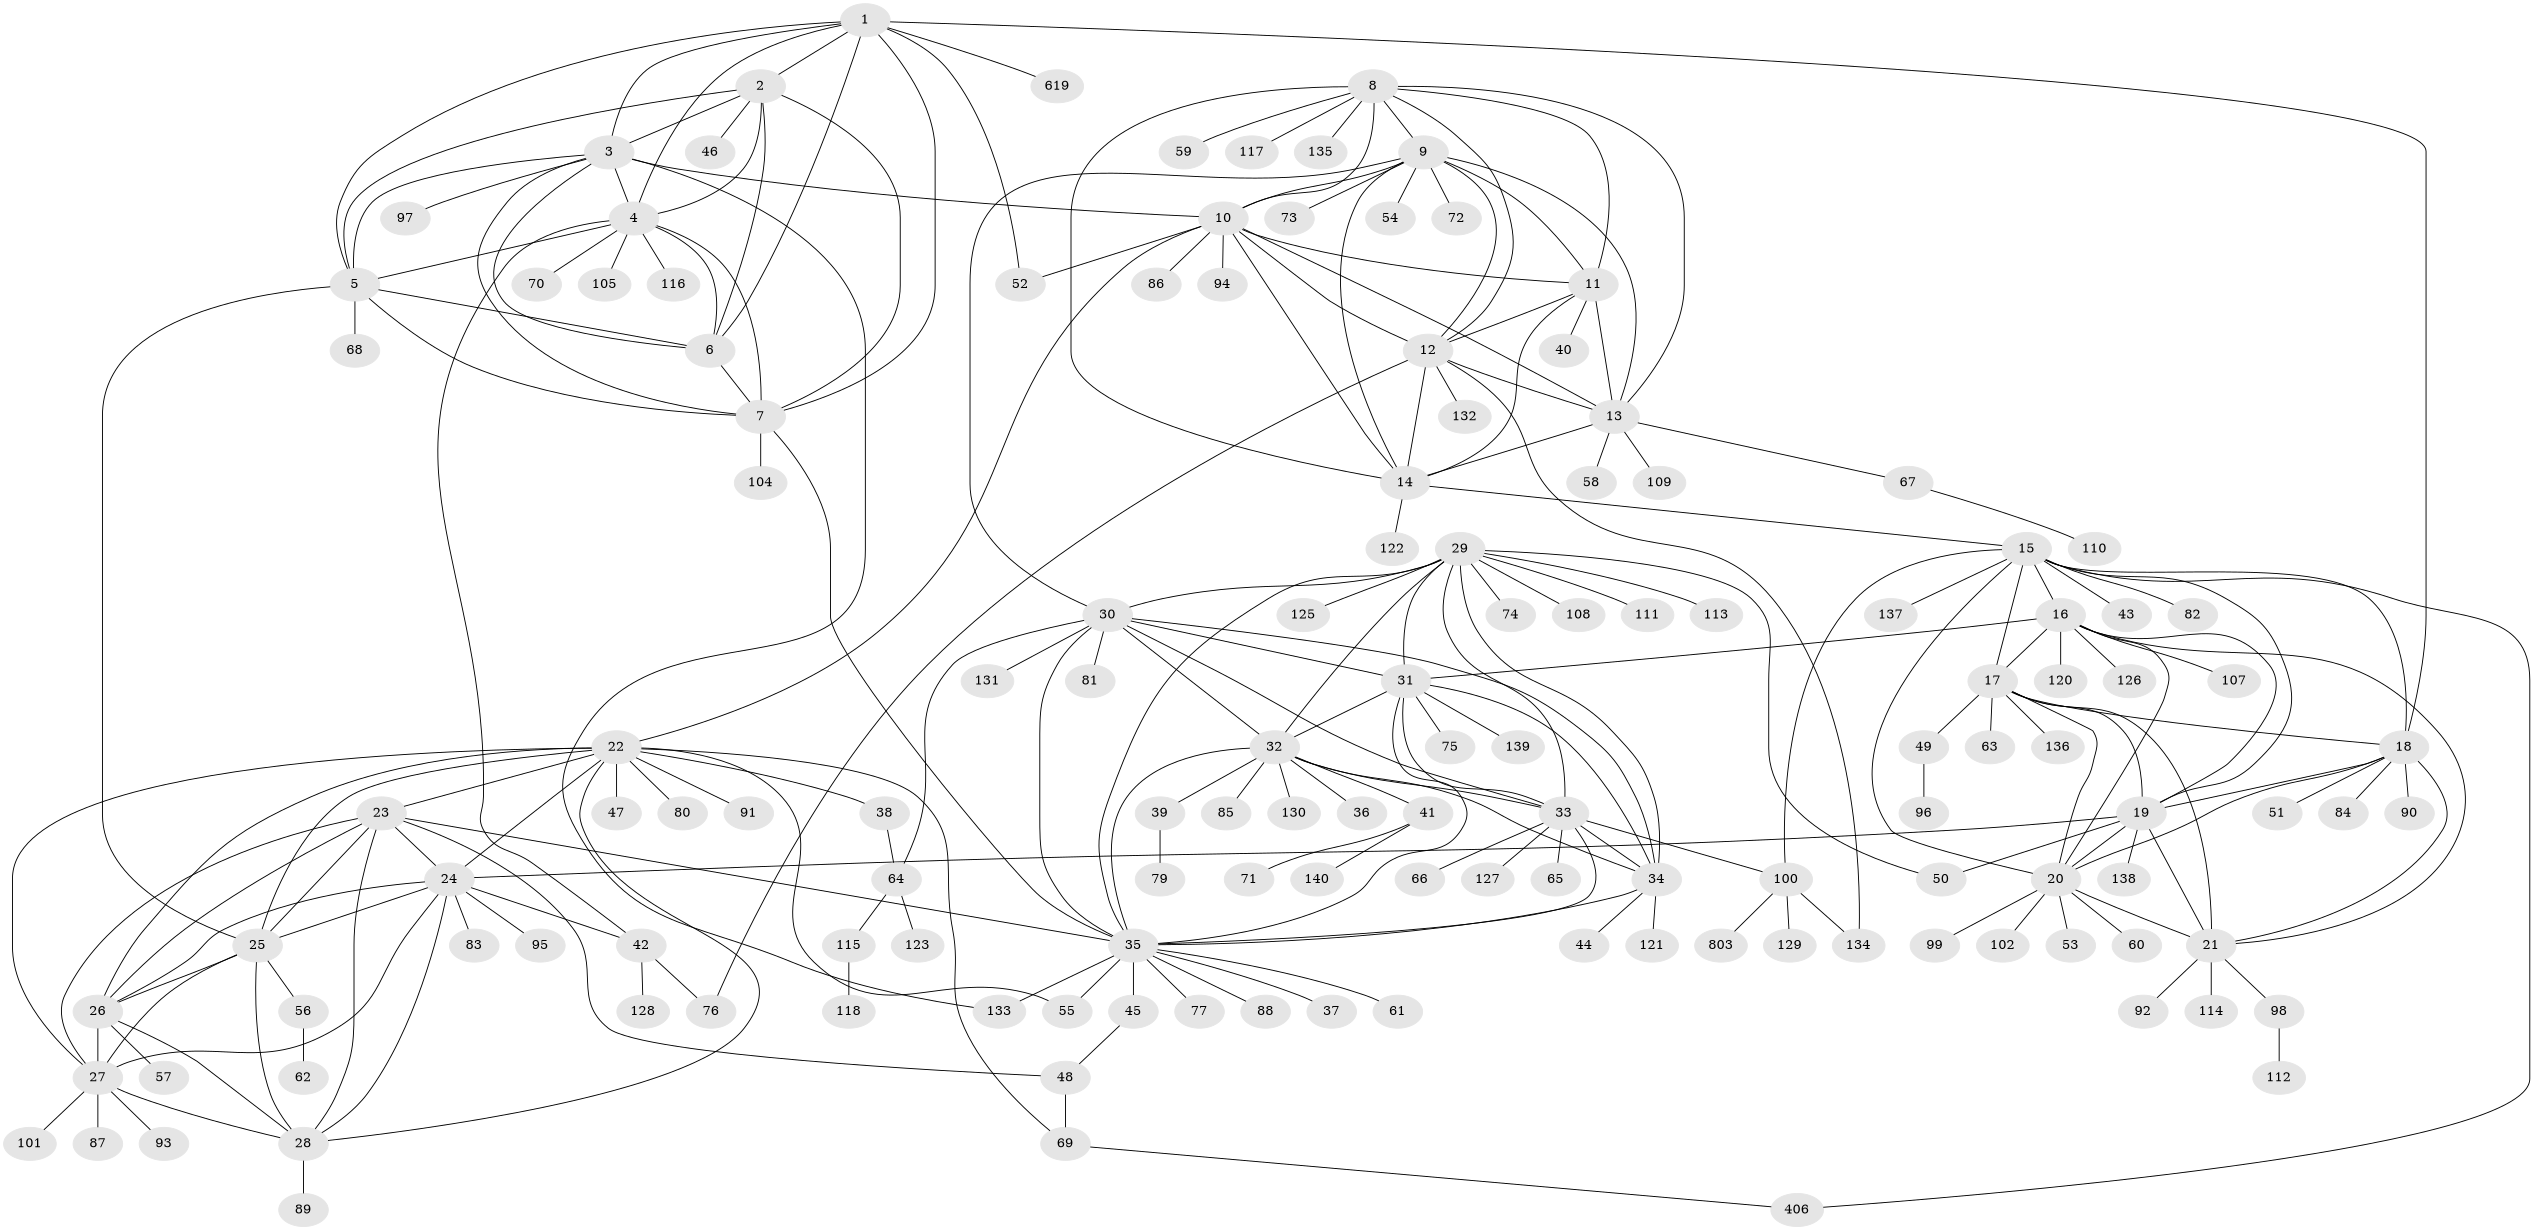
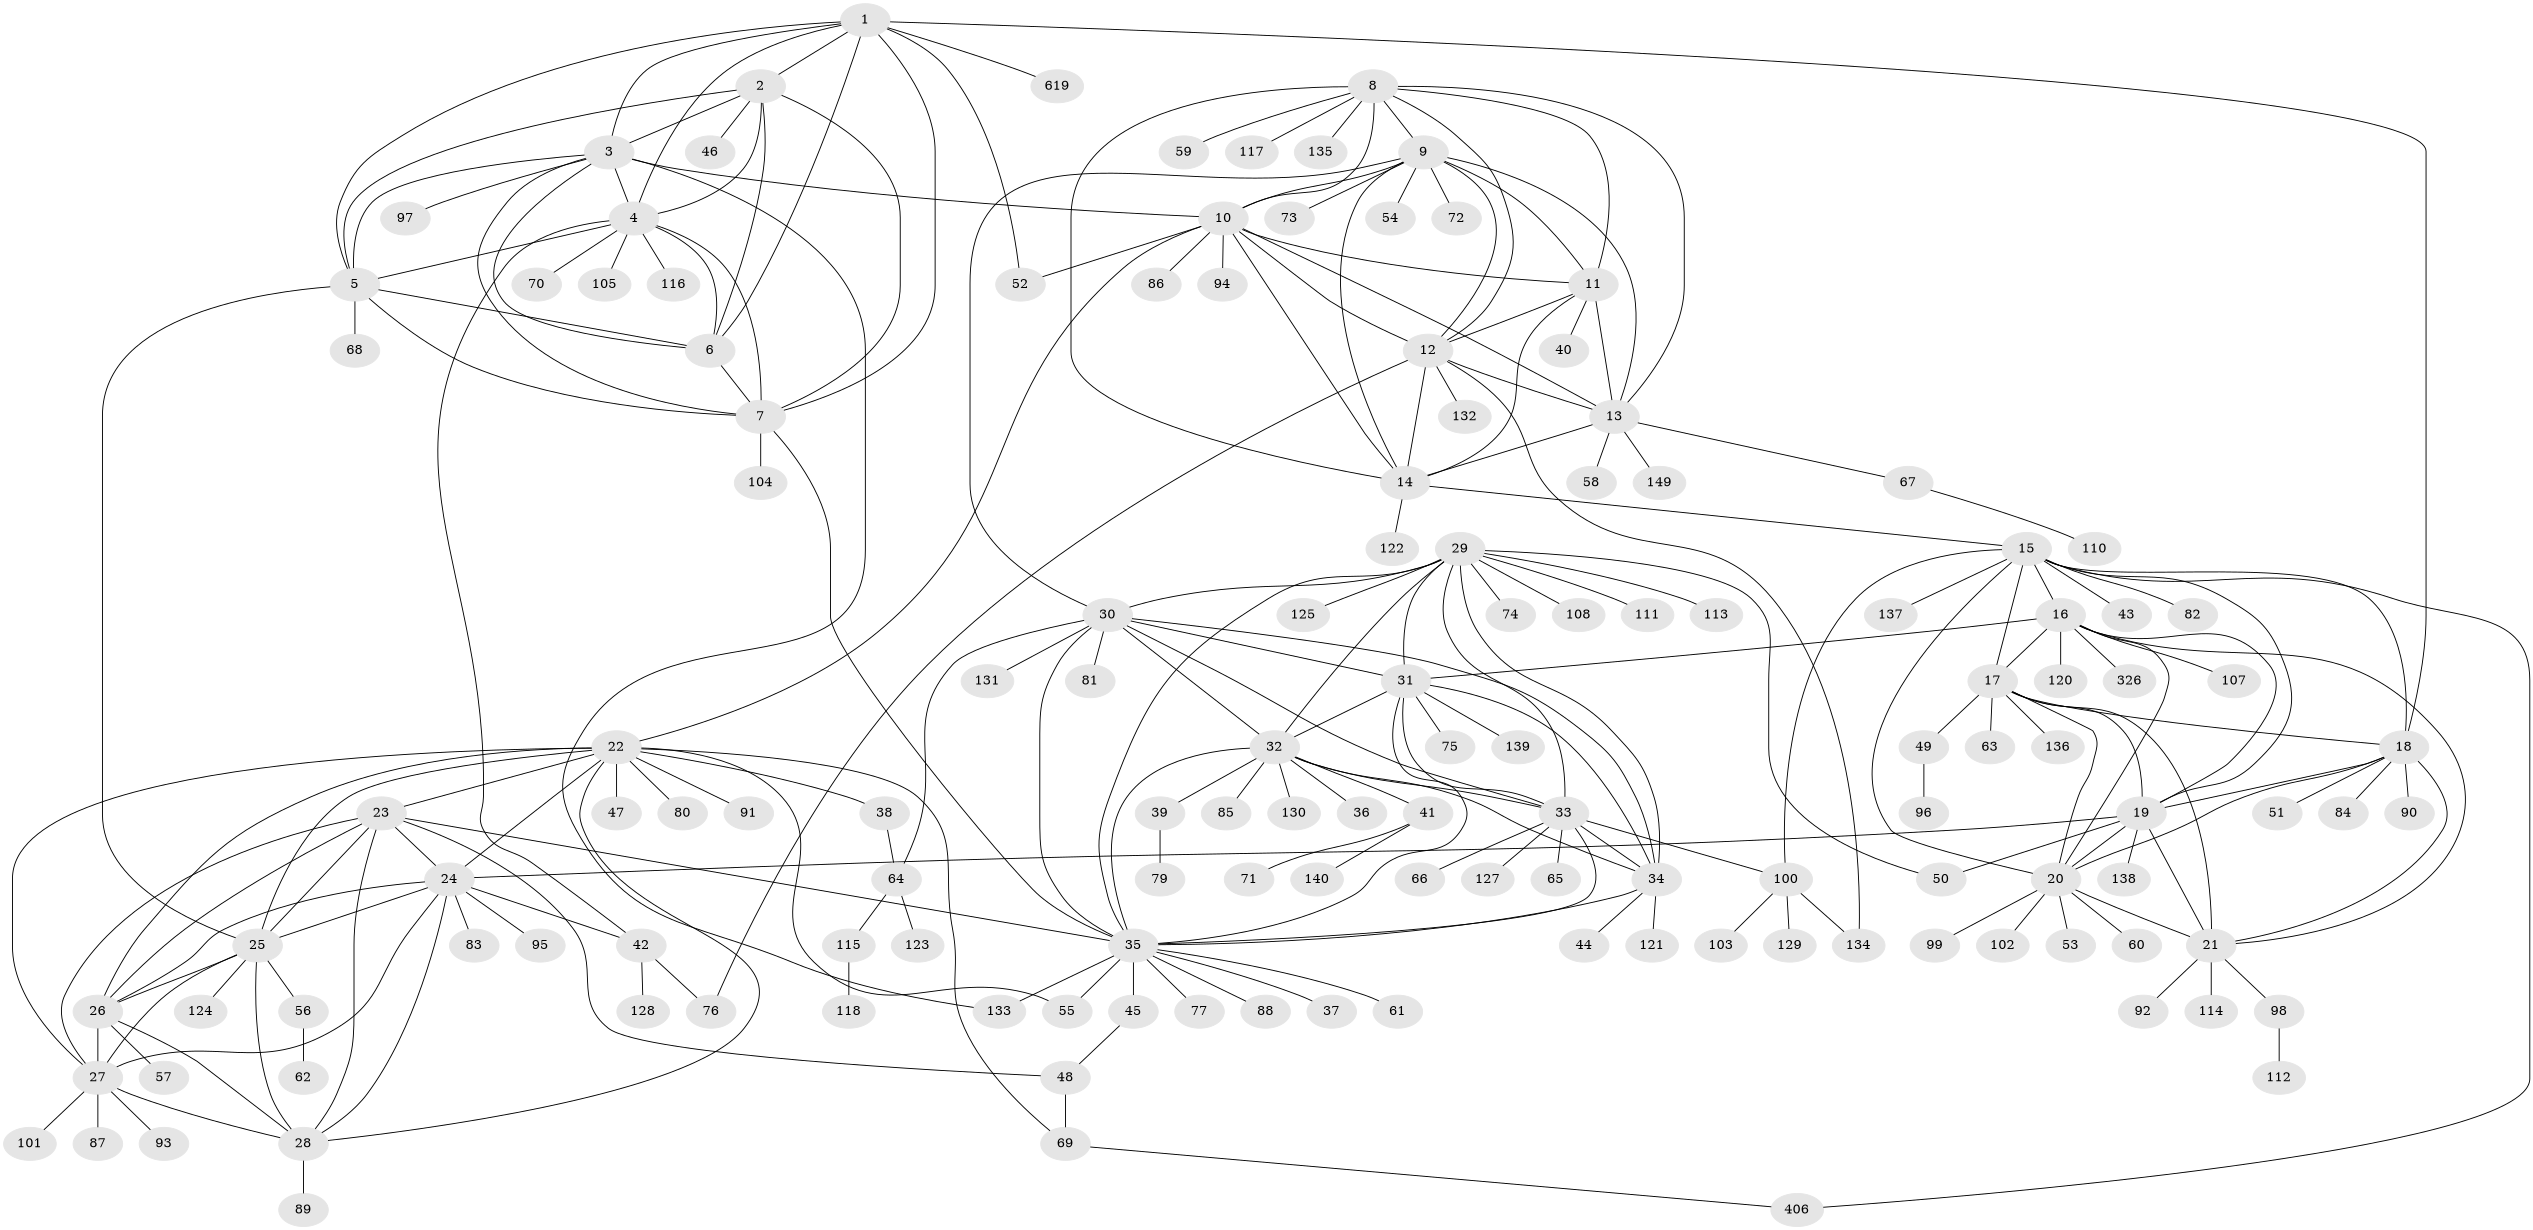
(1659, 483) -> (1659, 483)
(2130, 681) -> (2130, 681)
(1721, 946) -> (1721, 946)
none -> (201, 1012)
